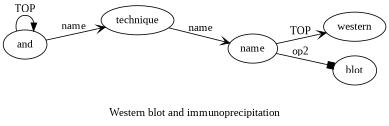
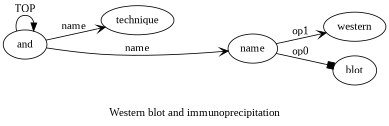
(301, 31) -> (301, 31)
(195, 34) -> (133, 55)
(301, 51) -> (301, 51)
